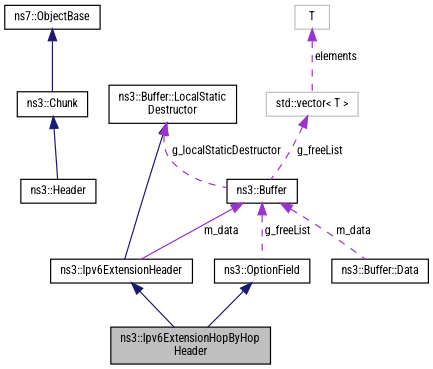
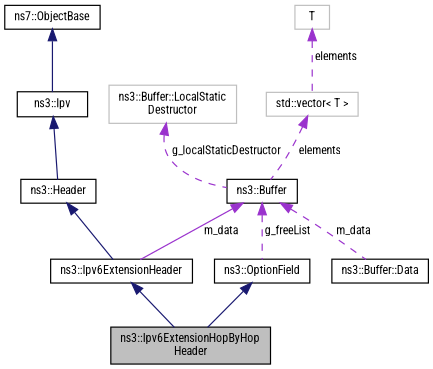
(52, 104) -> (52, 104)
(173, 104) -> (173, 104)
(319, 151) -> (319, 151)
(143, 197) -> (94, 236)
